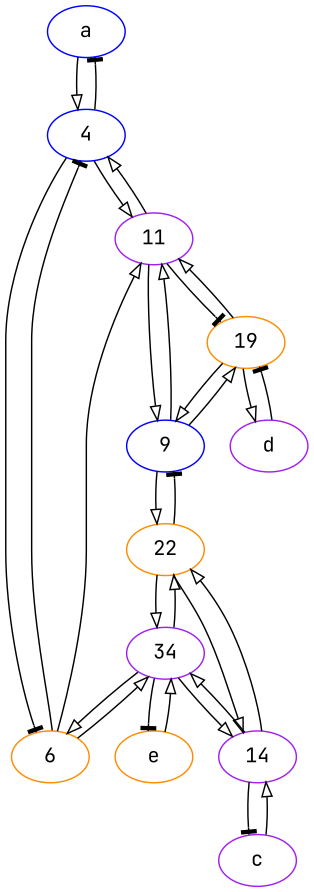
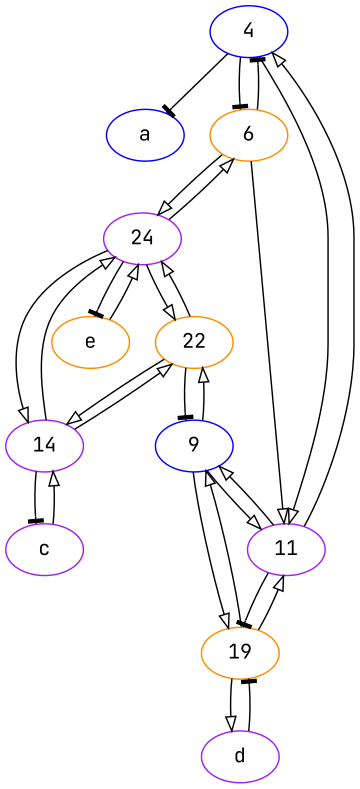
(77, 76) -> none
(165, 653) -> (142, 239)
